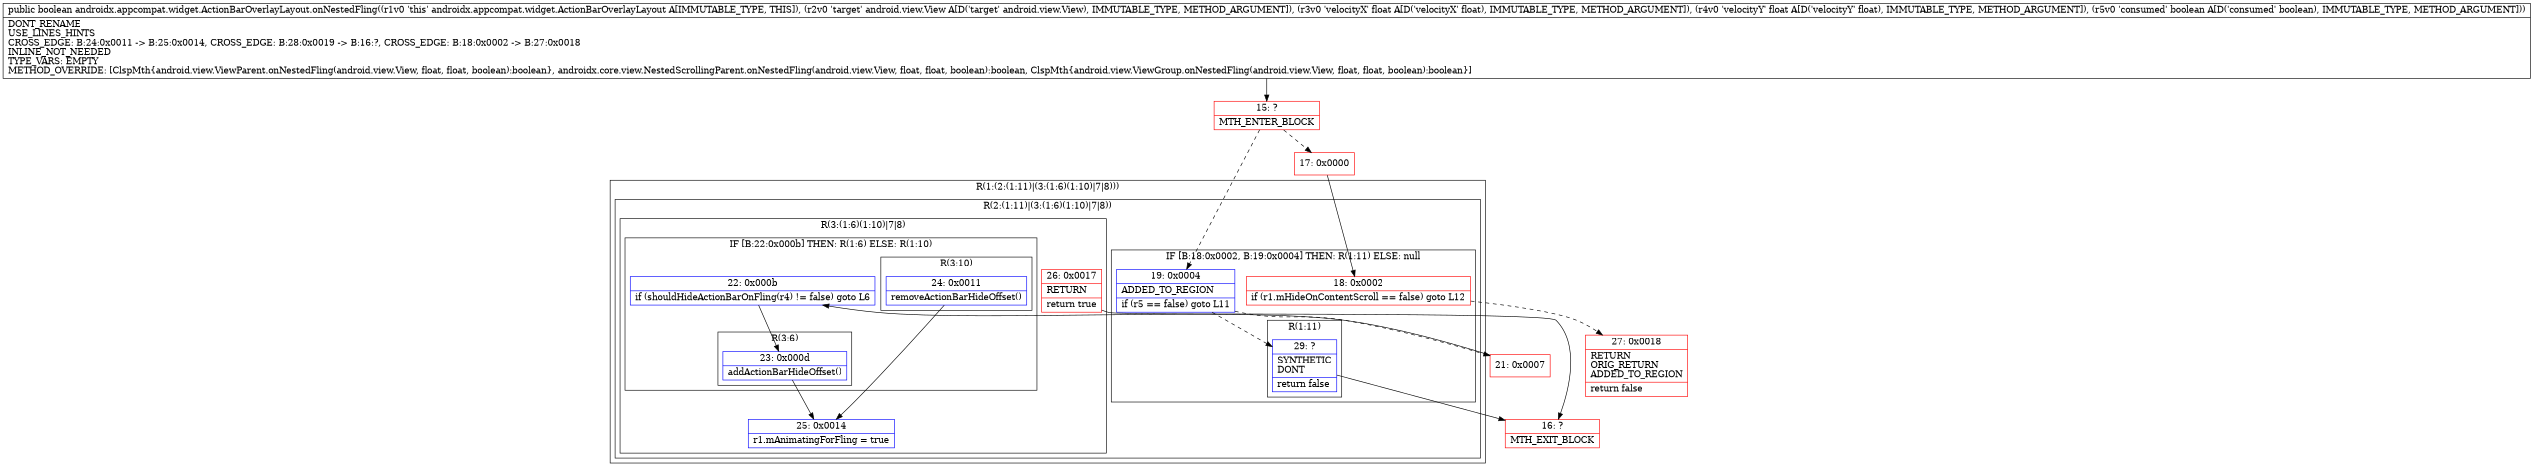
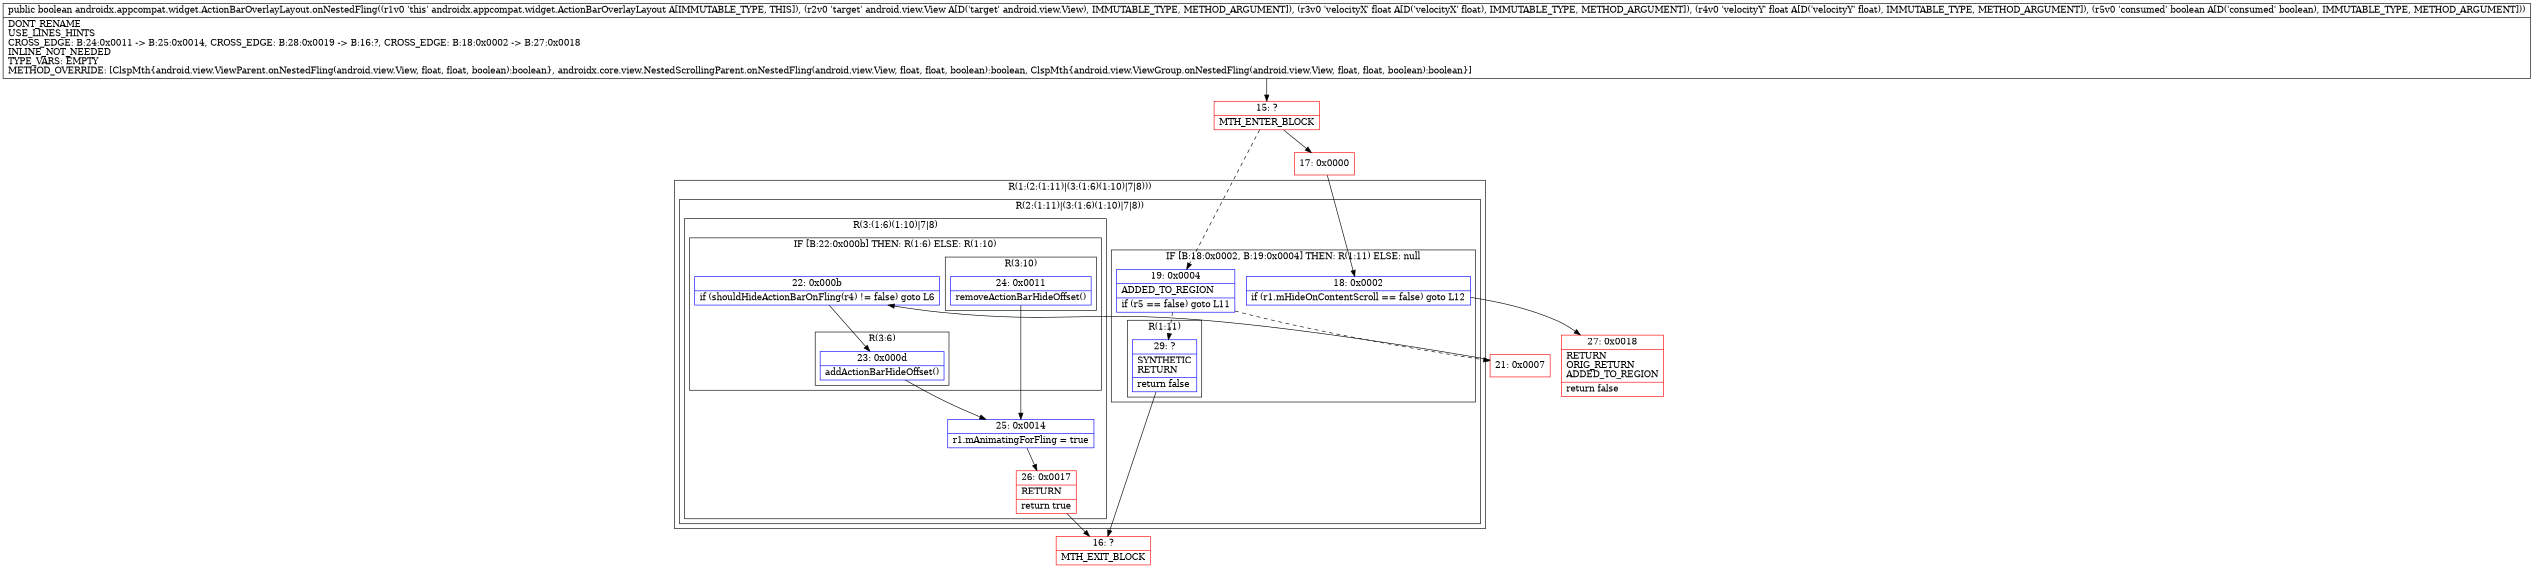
(1295, 139) -> (1295, 139)
(1358, 291) -> (1358, 291)
(1536, 310) -> (1525, 309)
(1291, 370) -> (1157, 370)
none -> (1031, 456)
